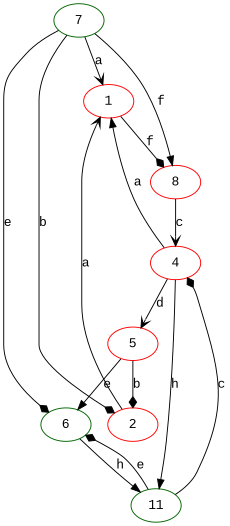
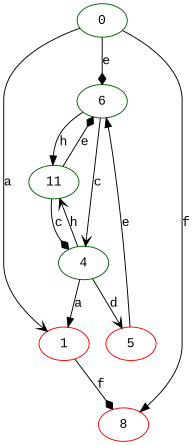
(79, 20) -> (102, 20)
(176, 218) -> (93, 177)
(176, 263) -> (84, 263)
(171, 380) -> (70, 227)
(133, 425) -> none
